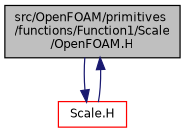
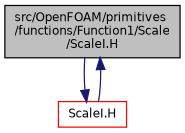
(92, 32) -> (92, 32)
(92, 114) -> (92, 114)
